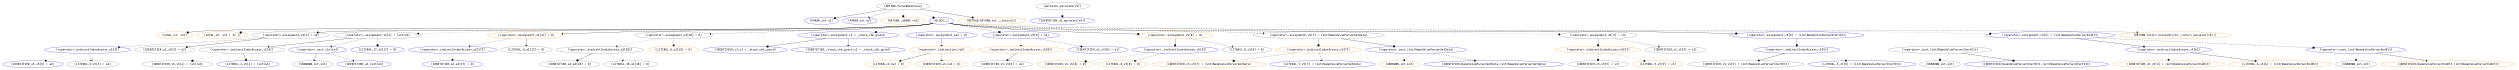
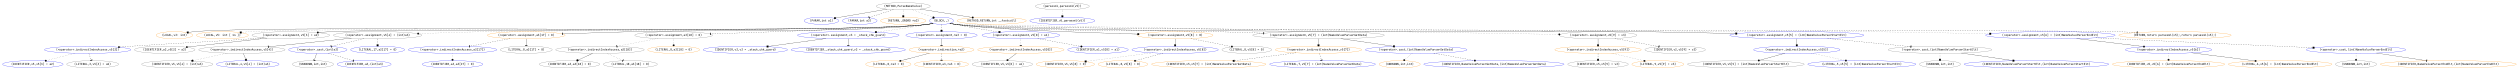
none -> (942, 27)
(1211, 42) -> (1211, 42)
none -> (1869, 43)
